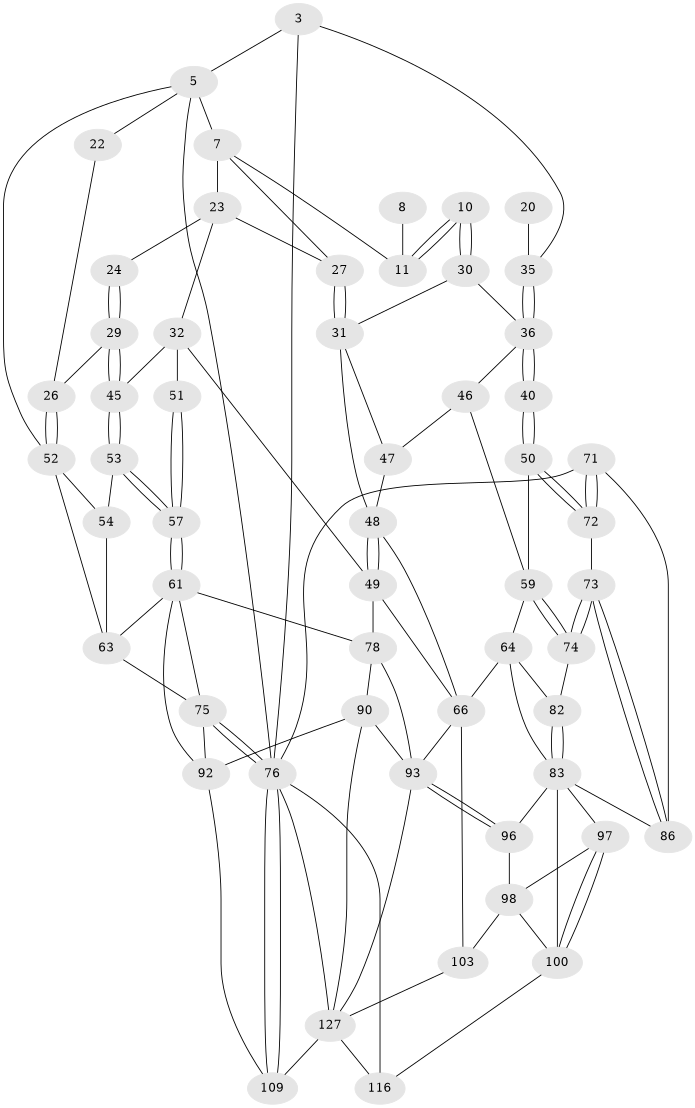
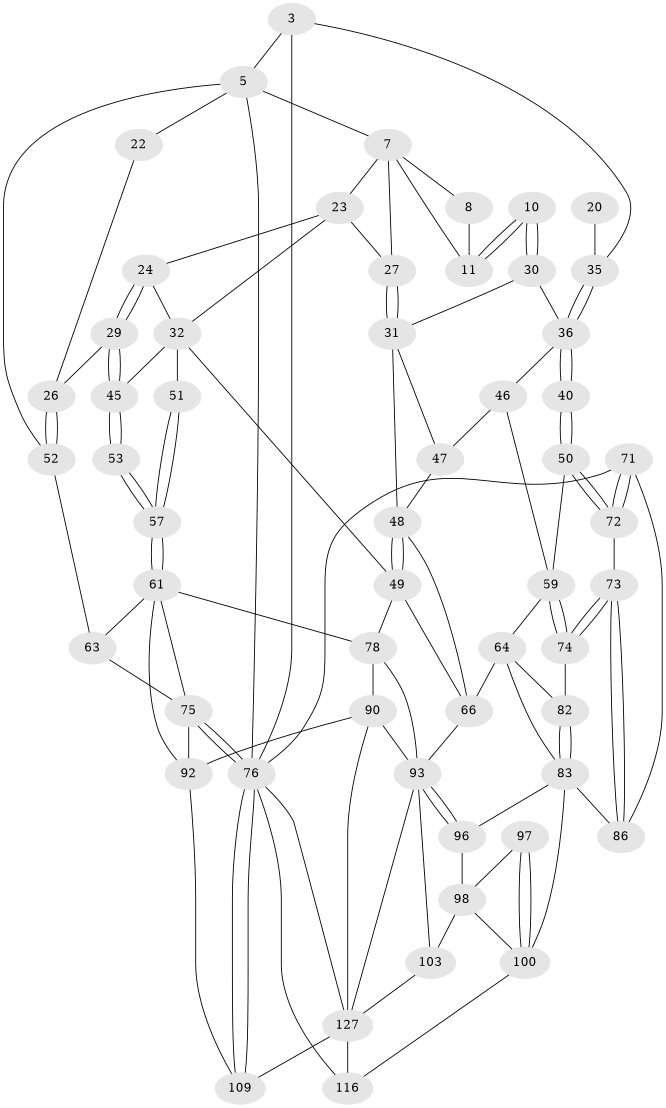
none -> (429, 177)
none -> (162, 302)
(107, 522) -> none
(581, 805) -> none
(462, 837) -> (424, 868)
